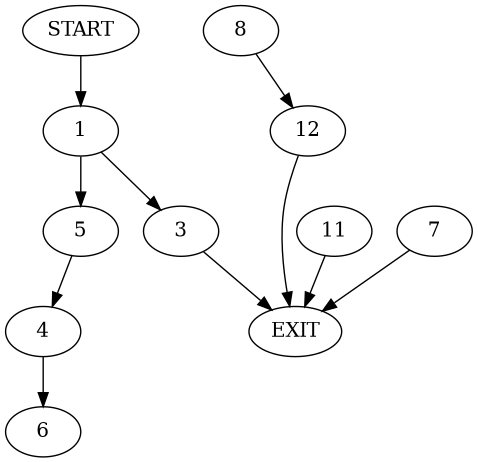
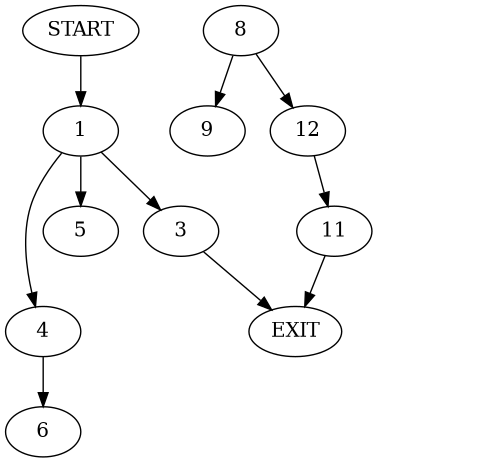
none -> (208, 131)
(282, 223) -> (319, 174)
(435, 231) -> none
(65, 275) -> (28, 219)
